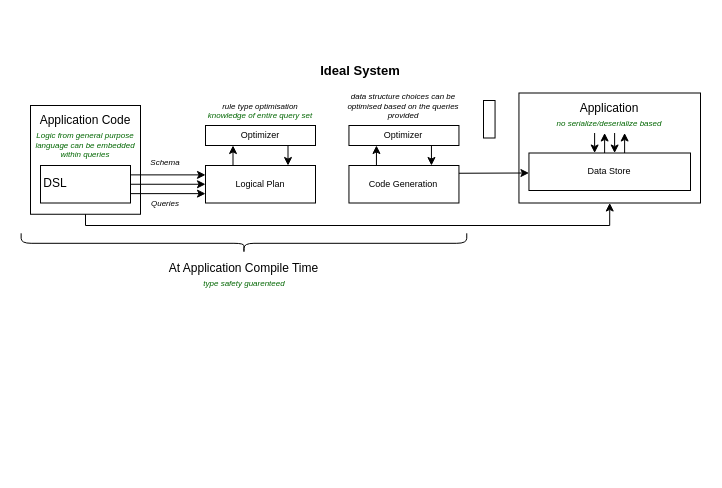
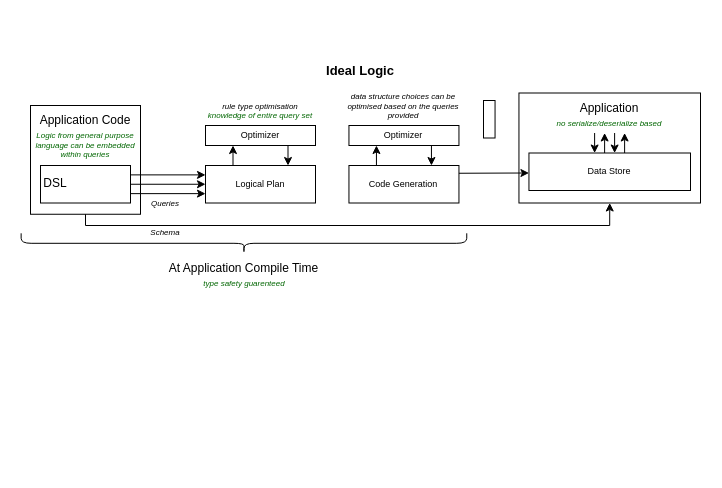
(361, 71) -> (361, 71)
(166, 162) -> (166, 232)
